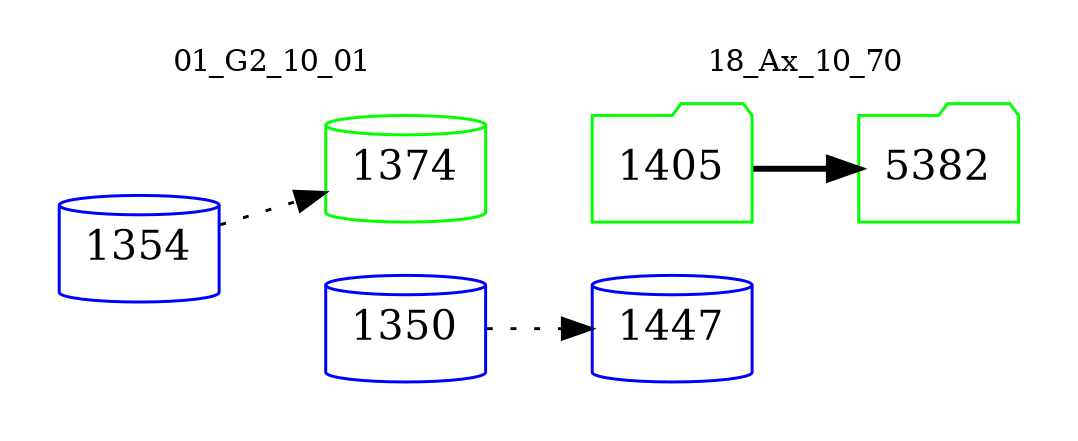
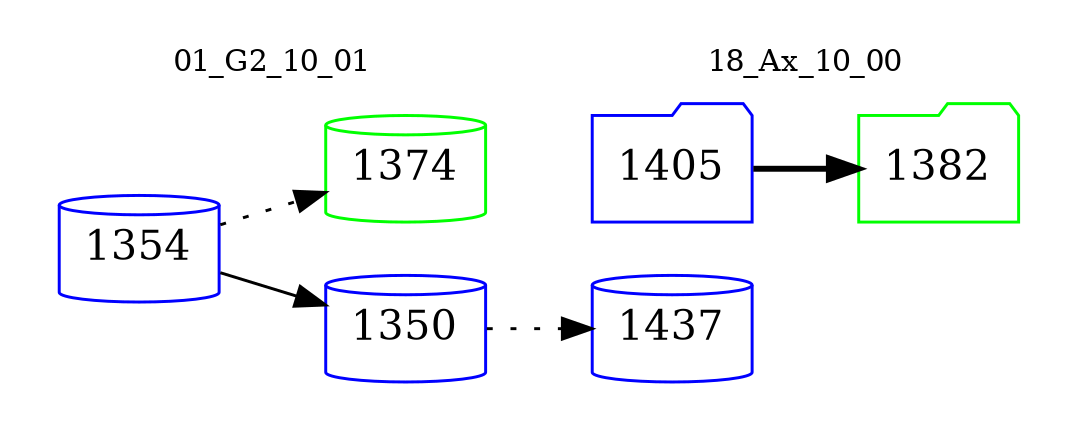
(805, 64) -> (805, 64)
(672, 169) -> (672, 169)
(939, 169) -> (939, 169)
none -> (258, 284)
(672, 329) -> (672, 329)
